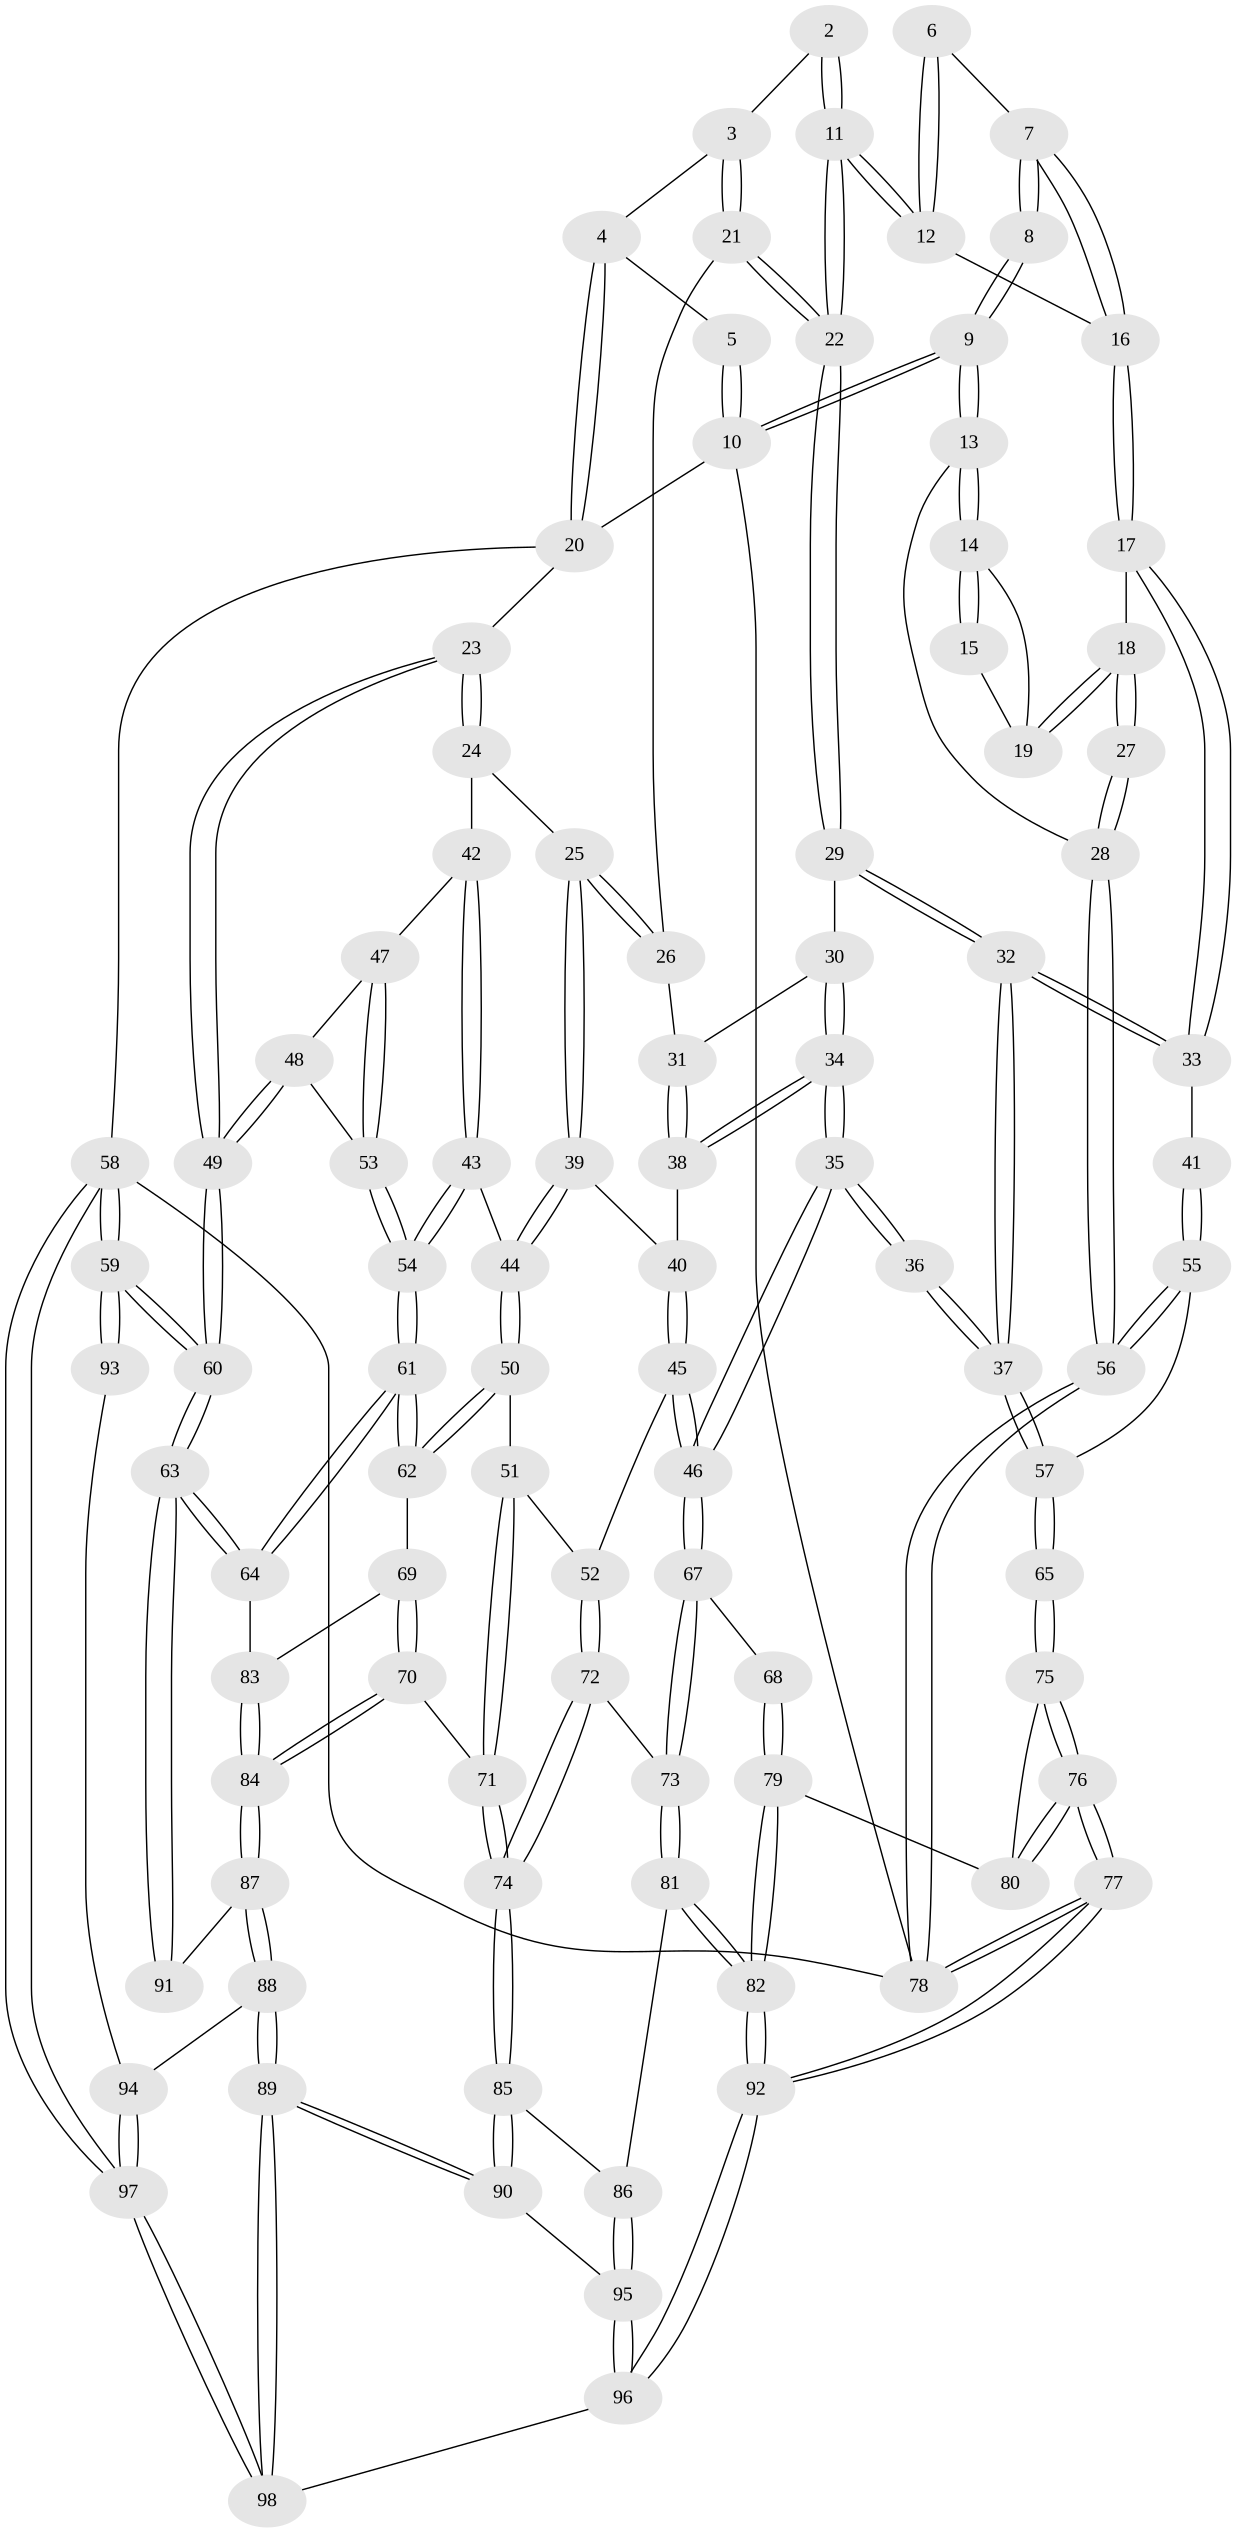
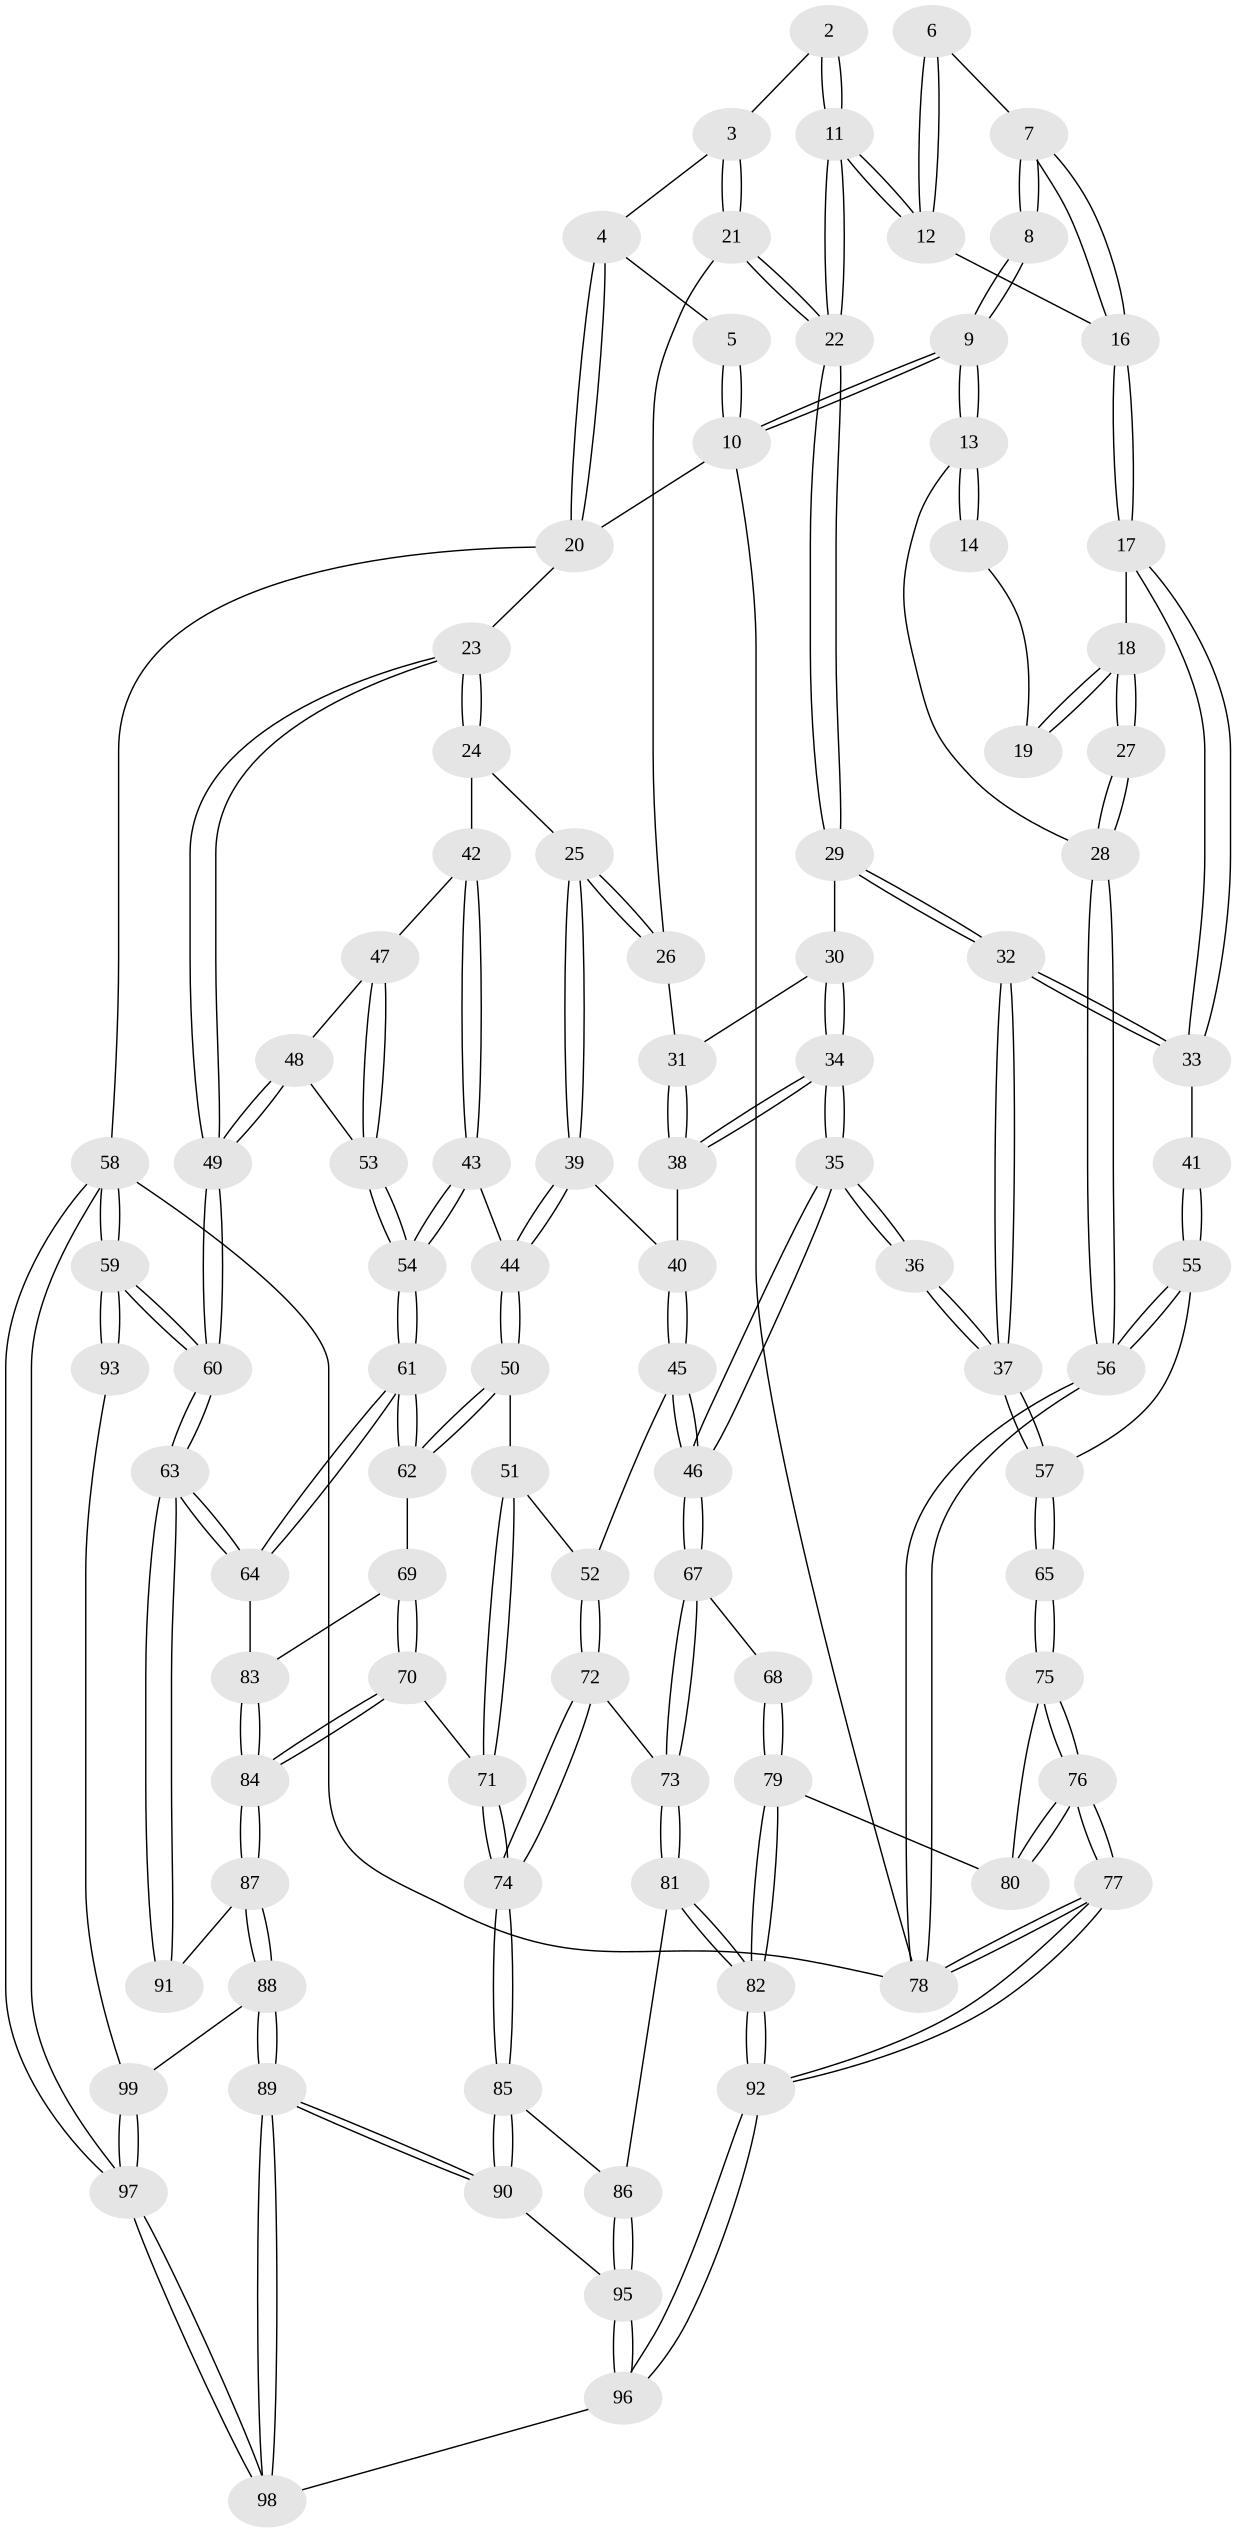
(969, 649) -> none
(129, 2089) -> (129, 2089)
